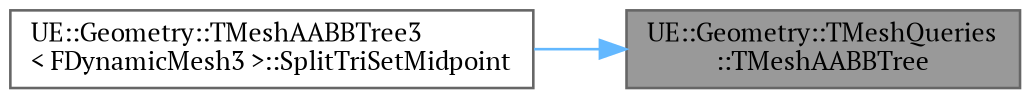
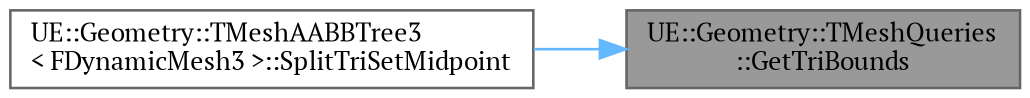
(823, 49) -> (823, 49)
